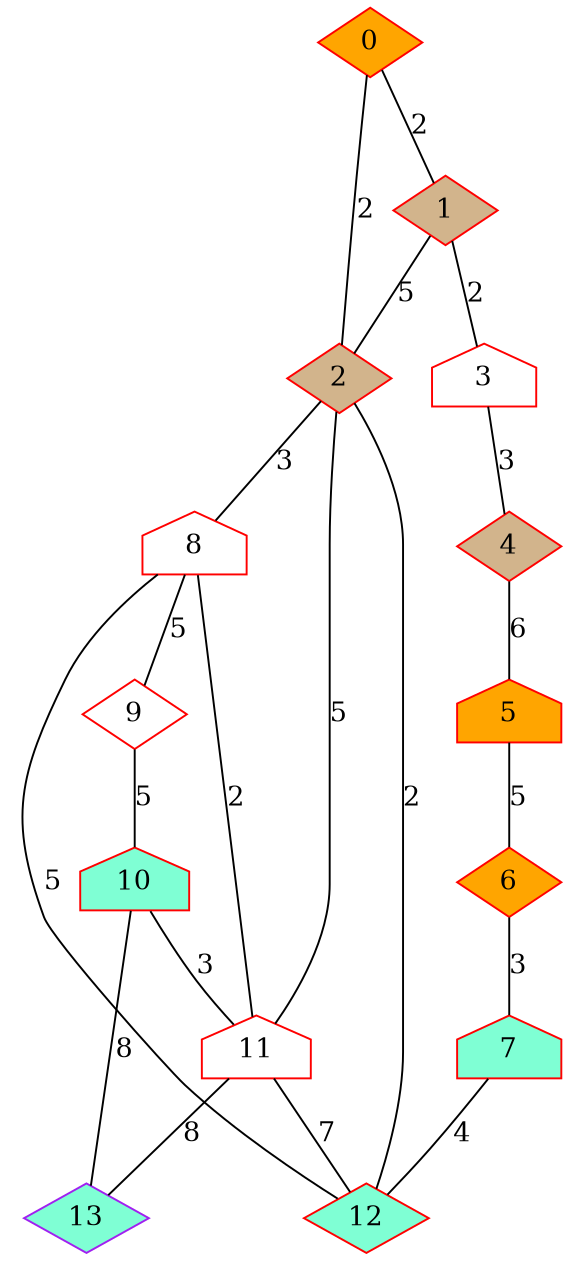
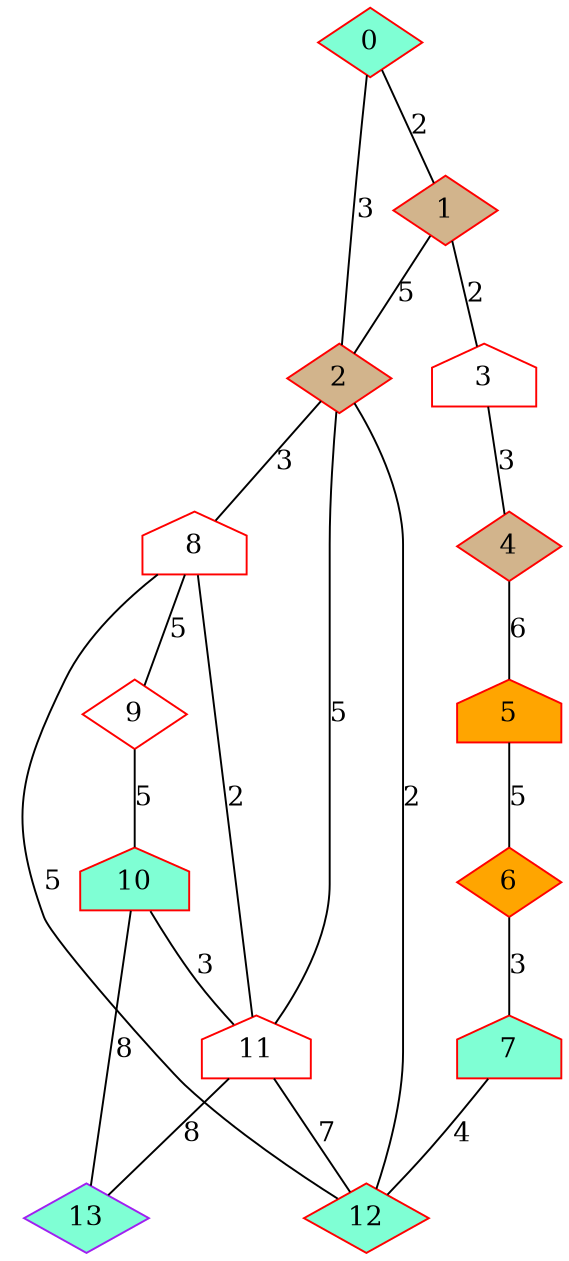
(370, 42) -> (370, 42)
(366, 210) -> (366, 210)
